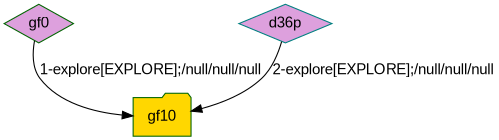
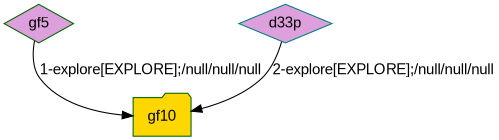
(39, 24) -> (39, 24)
(285, 24) -> (285, 24)
